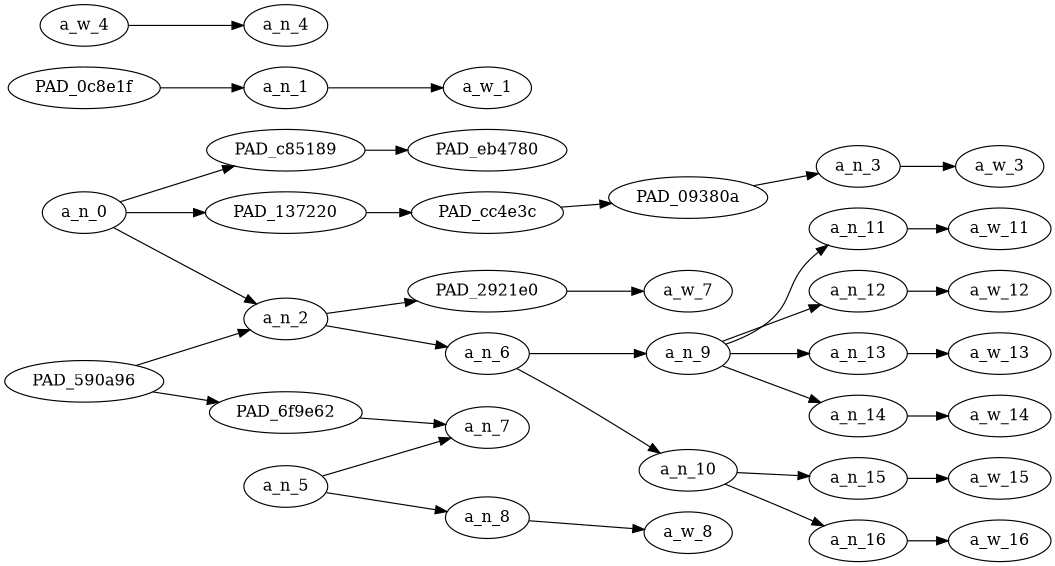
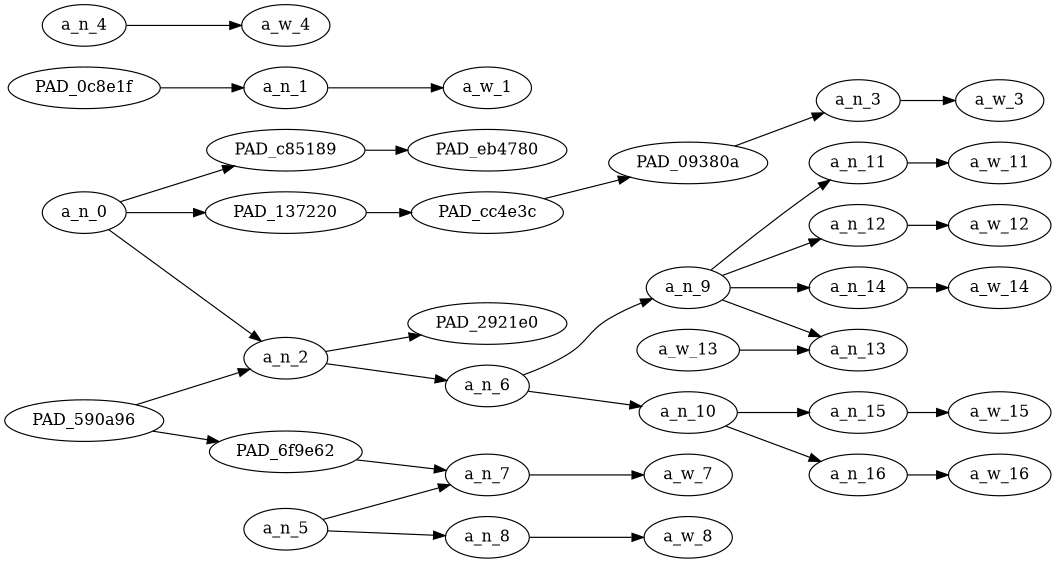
(180, 25) -> (178, 25)
(599, 291) -> (581, 475)
(922, 354) -> (768, 350)
